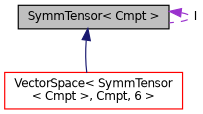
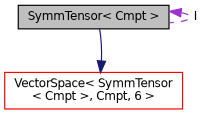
(86, 57) -> (101, 45)
